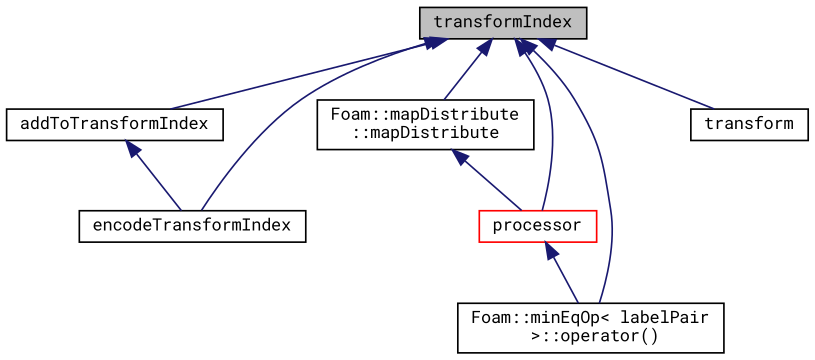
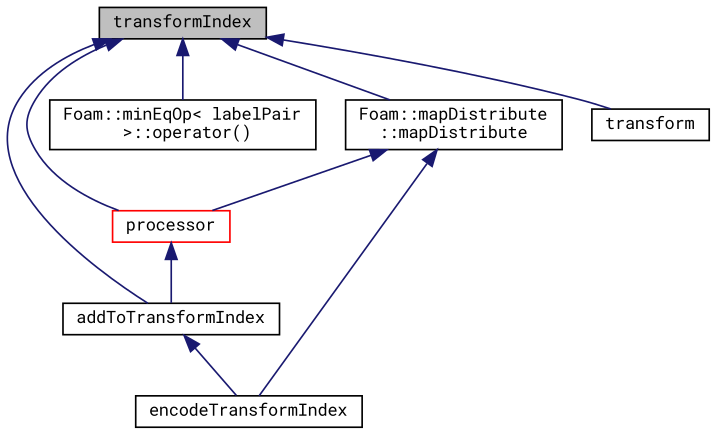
(296, 103) -> (343, 280)
(566, 280) -> (171, 281)
